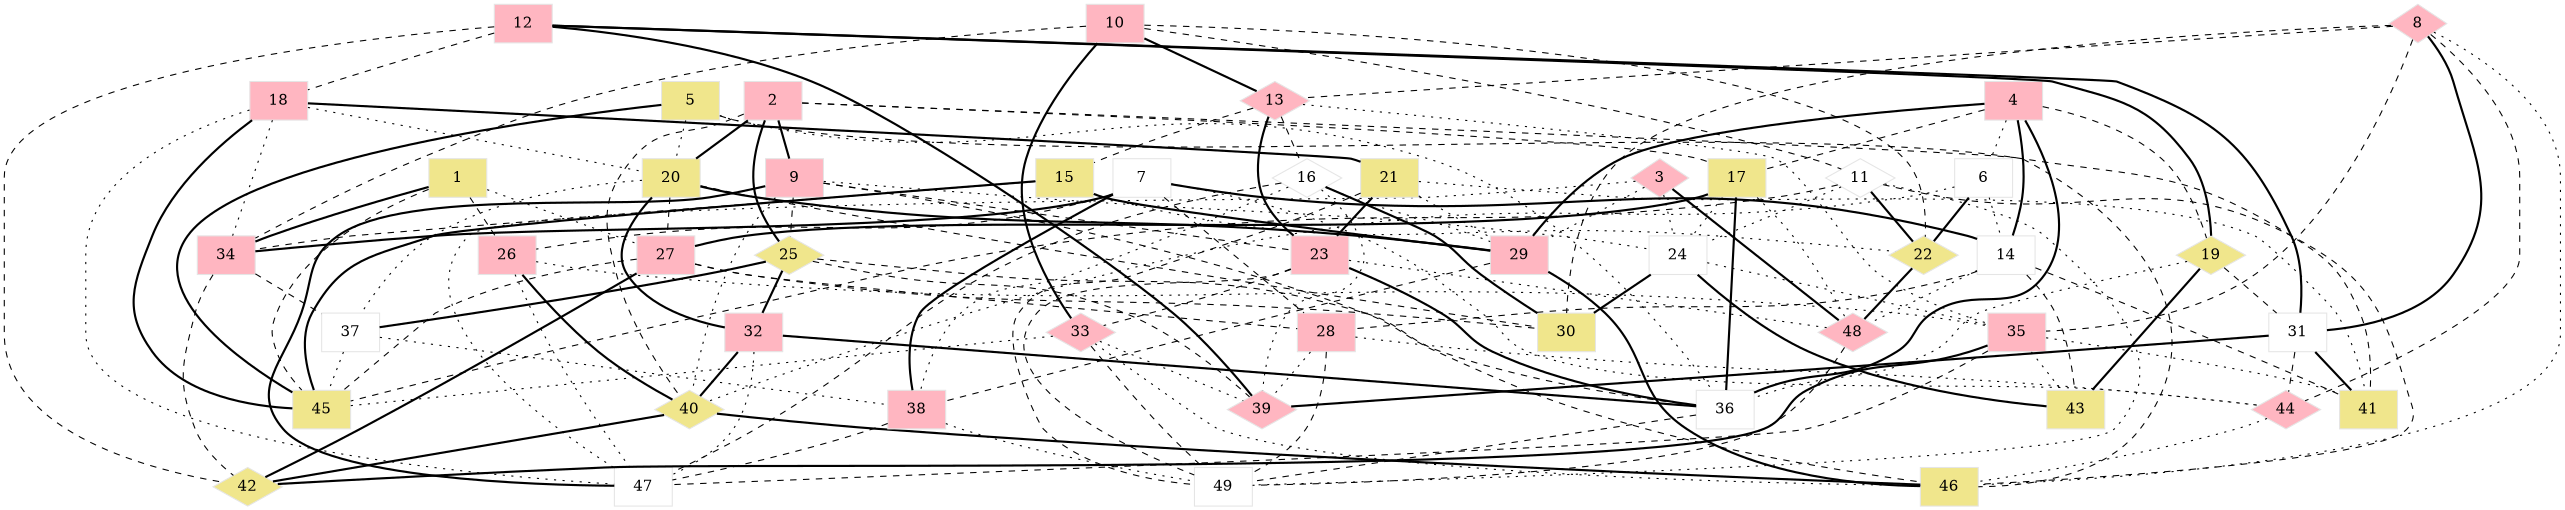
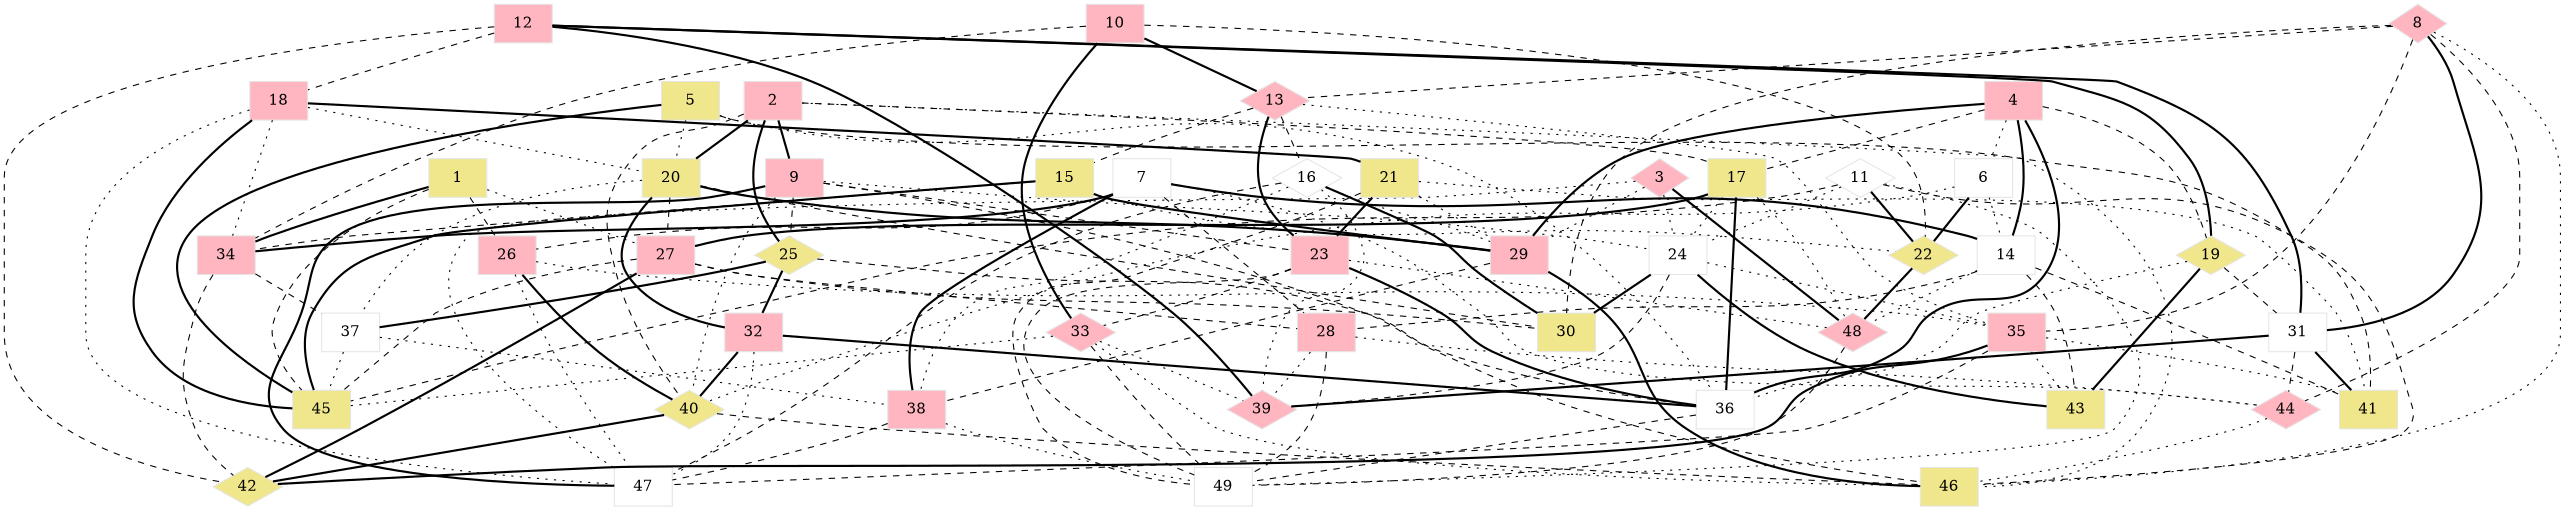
(1460, 80) -> none
(1672, 140) -> (1672, 140)
(987, 285) -> (1490, 383)
(1258, 453) -> (1258, 453)
